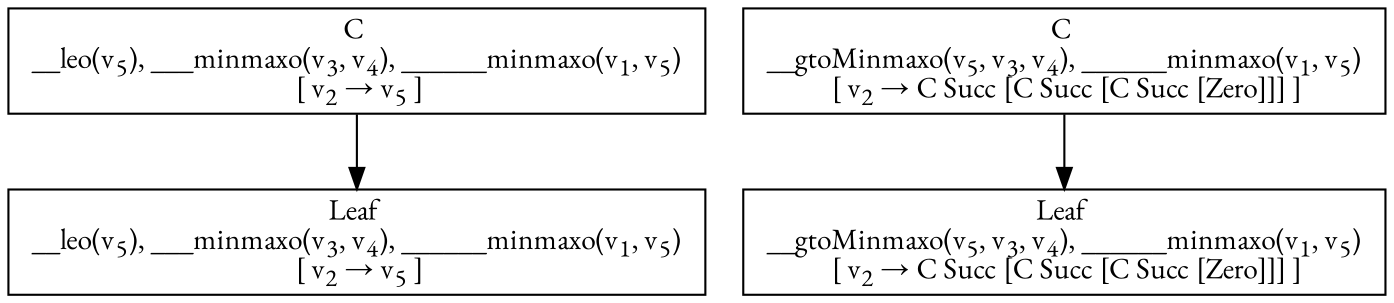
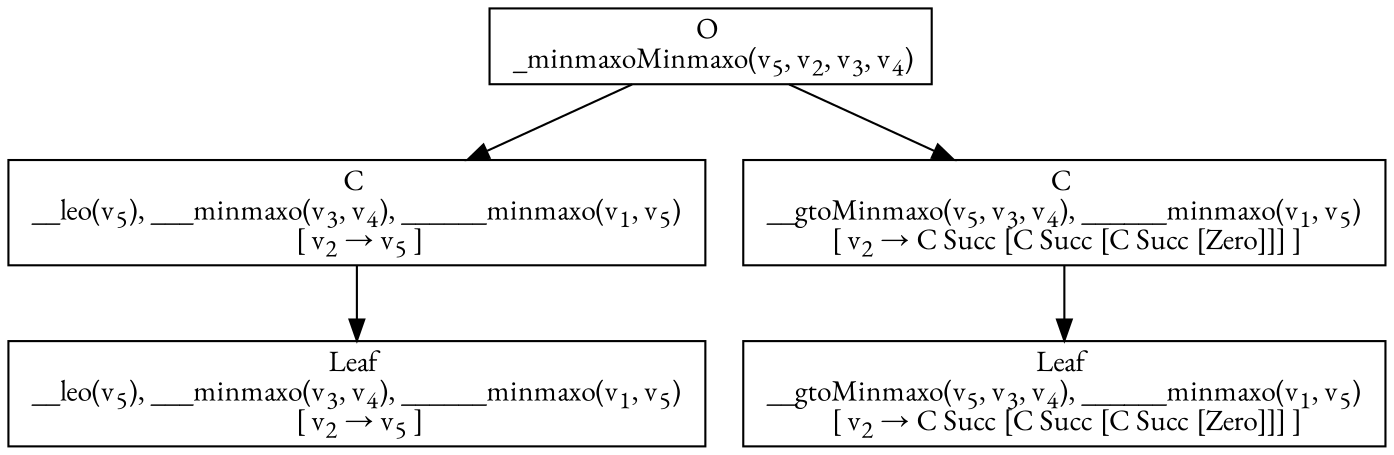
none -> (711, 46)
